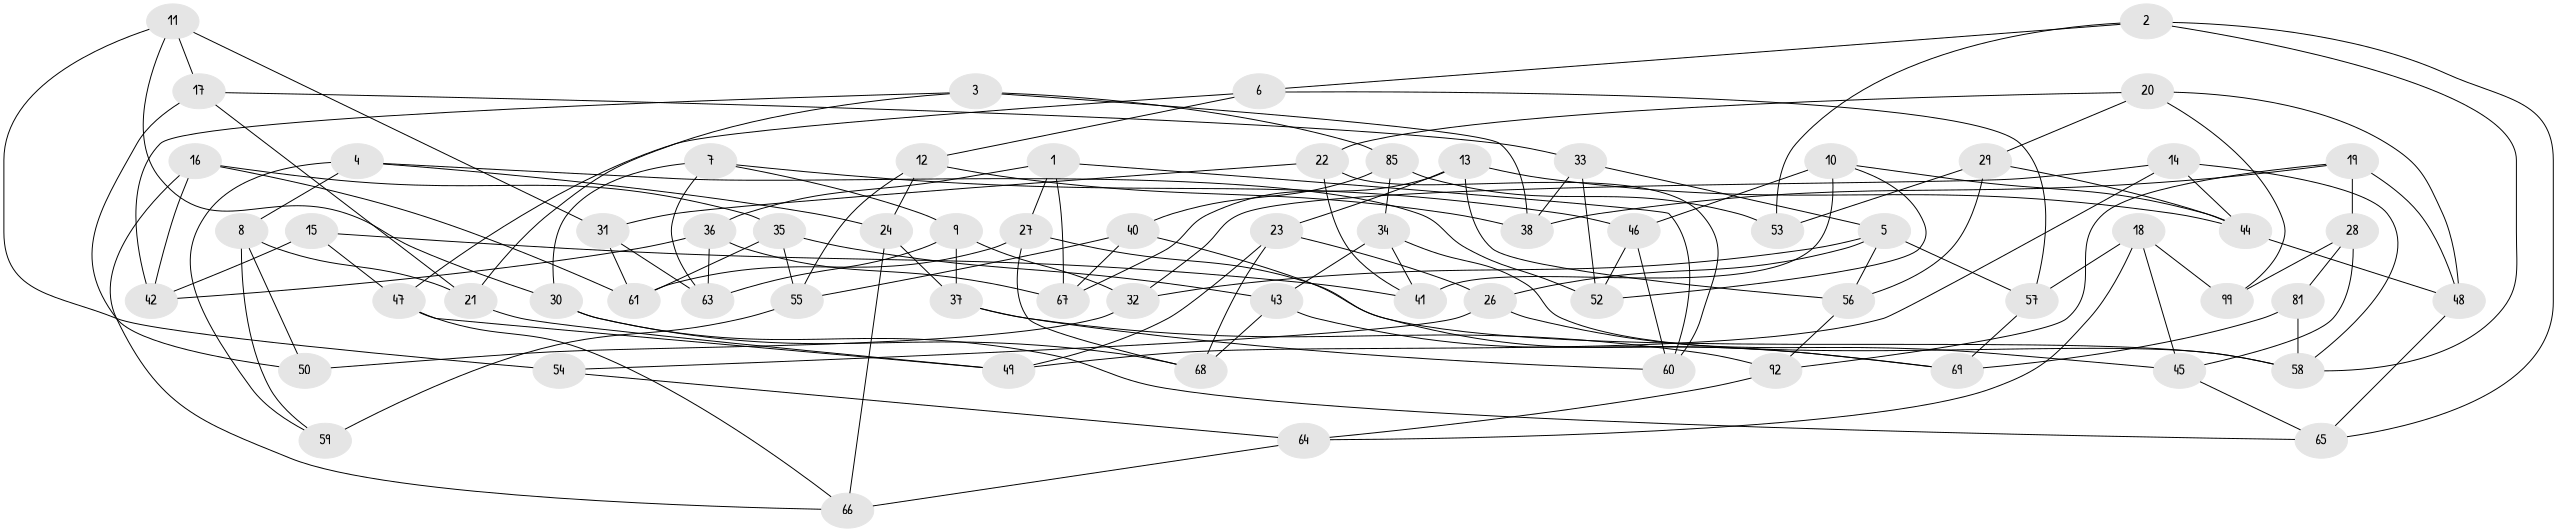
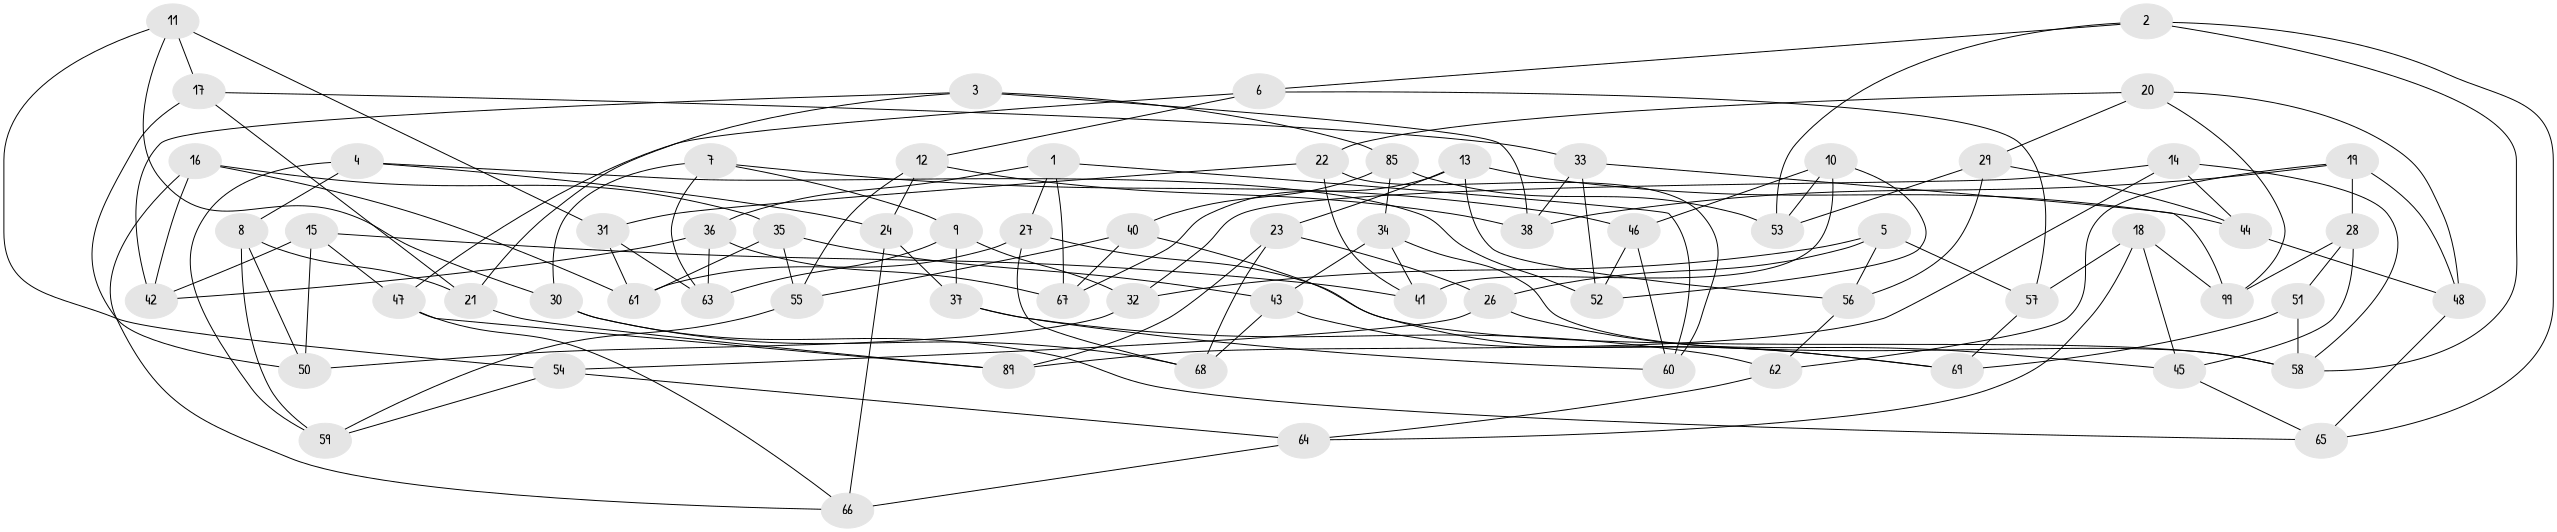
(2098, 193) -> (1800, 202)
(1764, 203) -> (1933, 191)
none -> (308, 301)
(2298, 301) -> (2298, 301)
(1009, 371) -> (1009, 371)
(1776, 371) -> (1776, 371)
none -> (442, 406)
